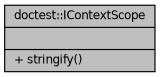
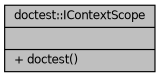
(48, 60) -> (46, 60)
